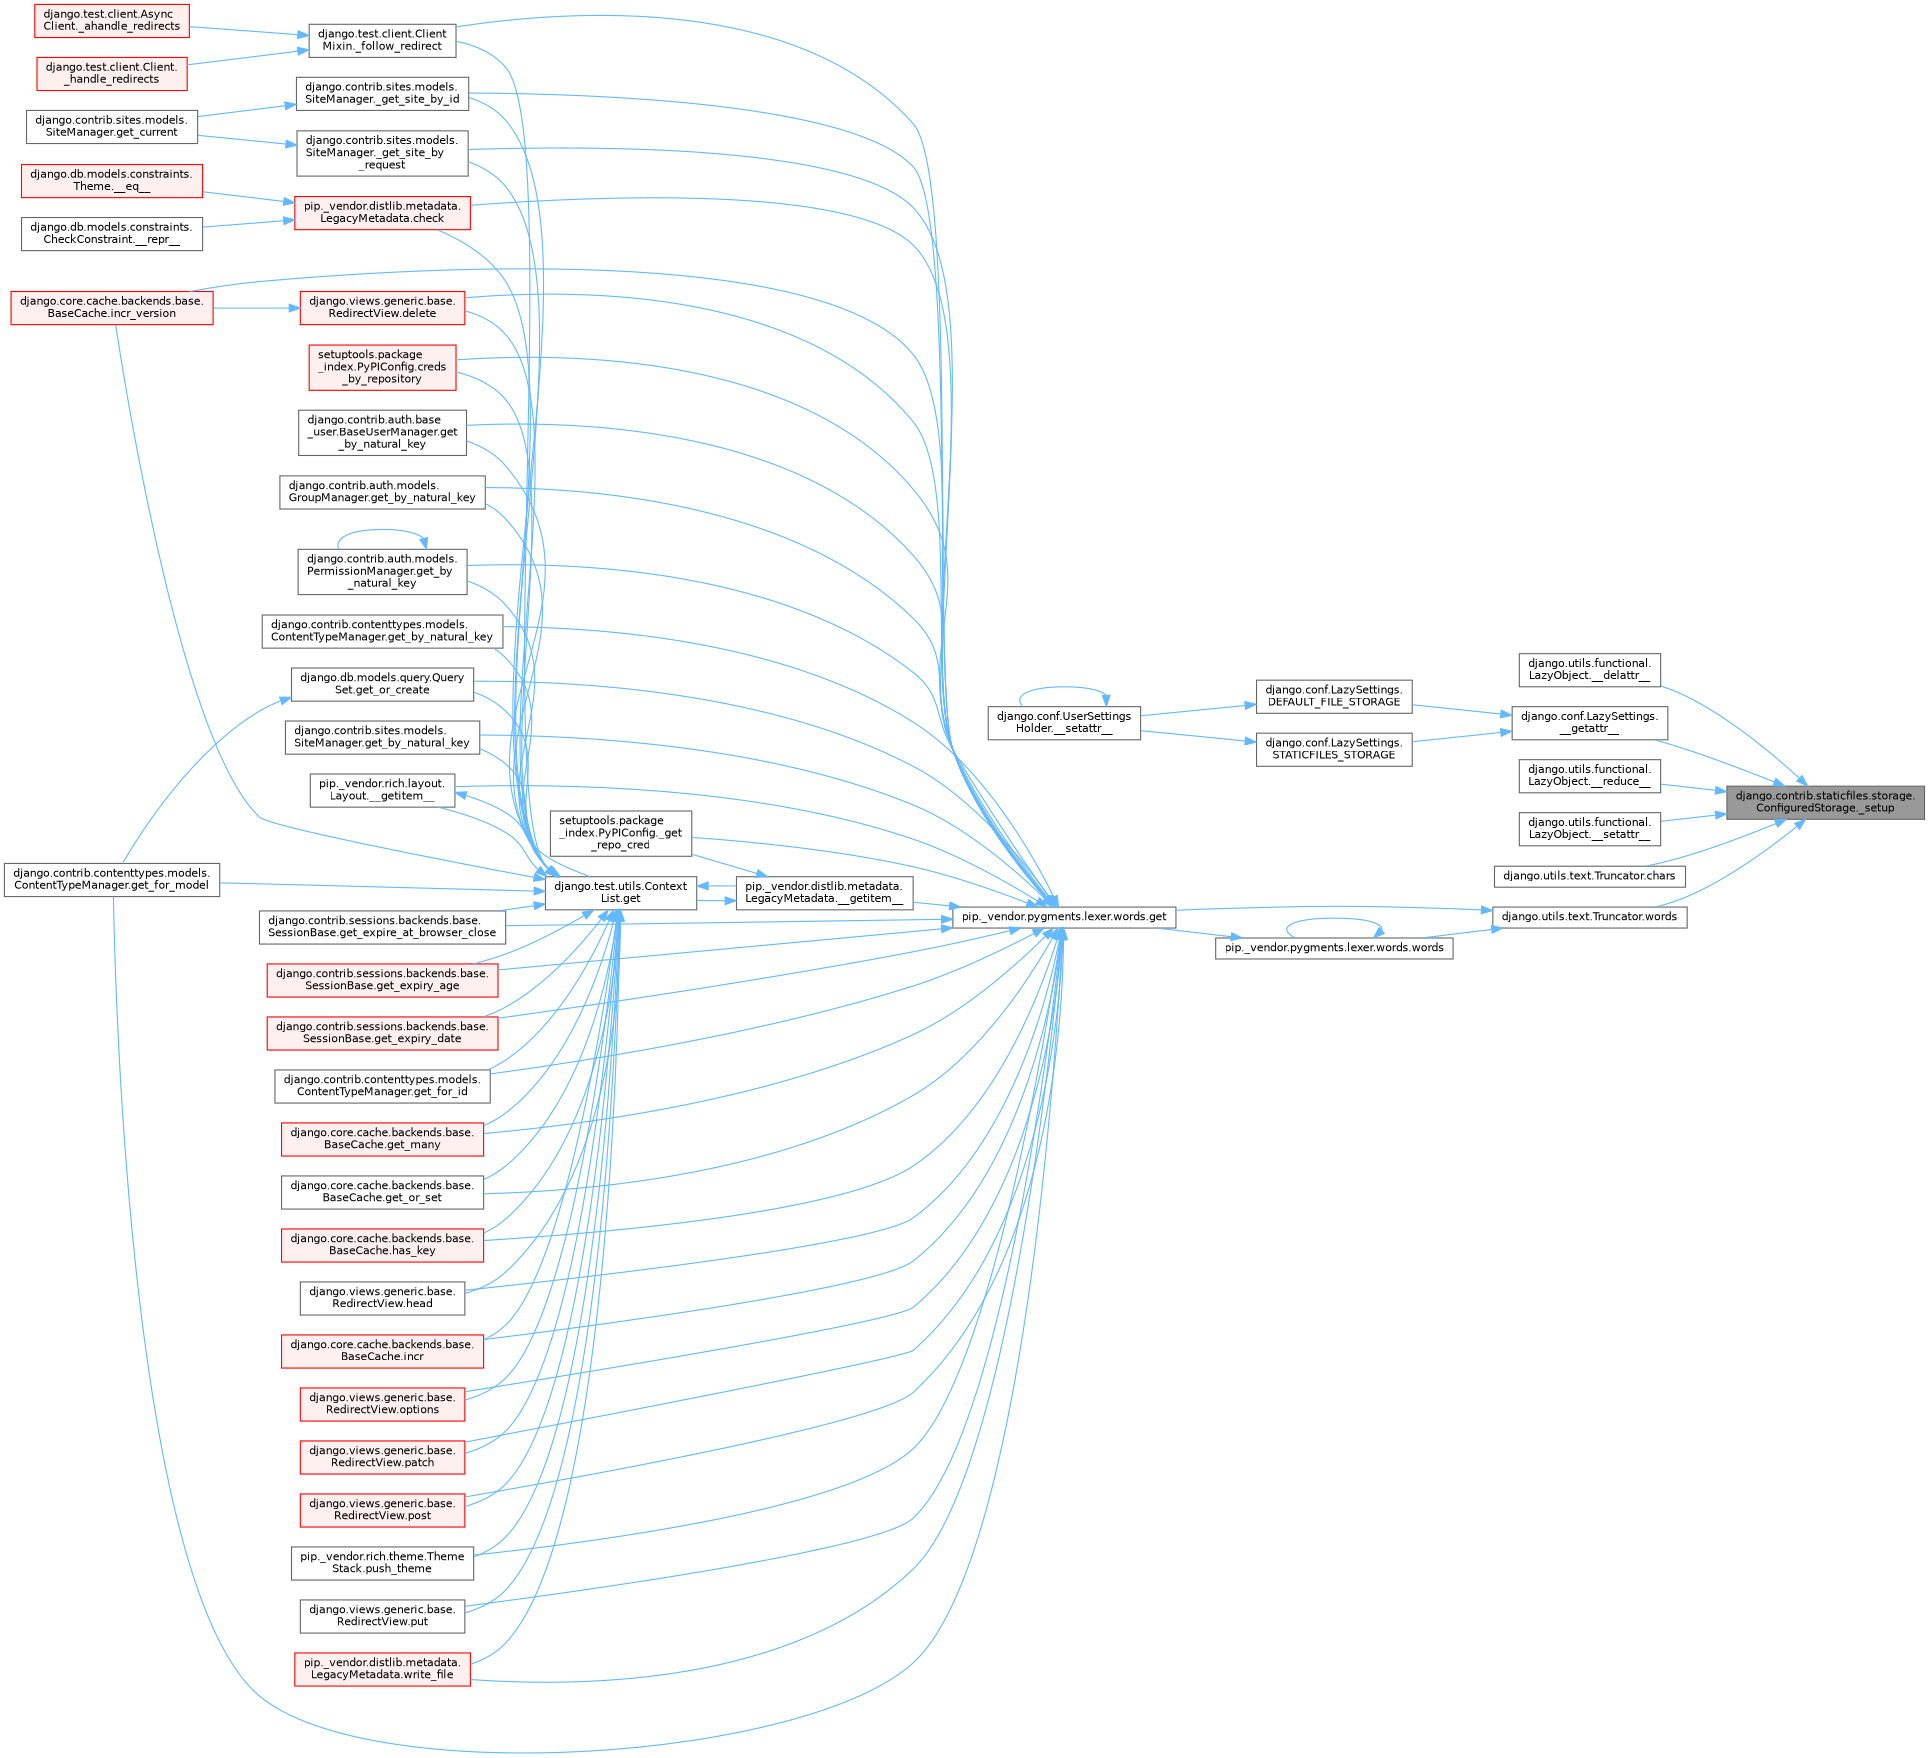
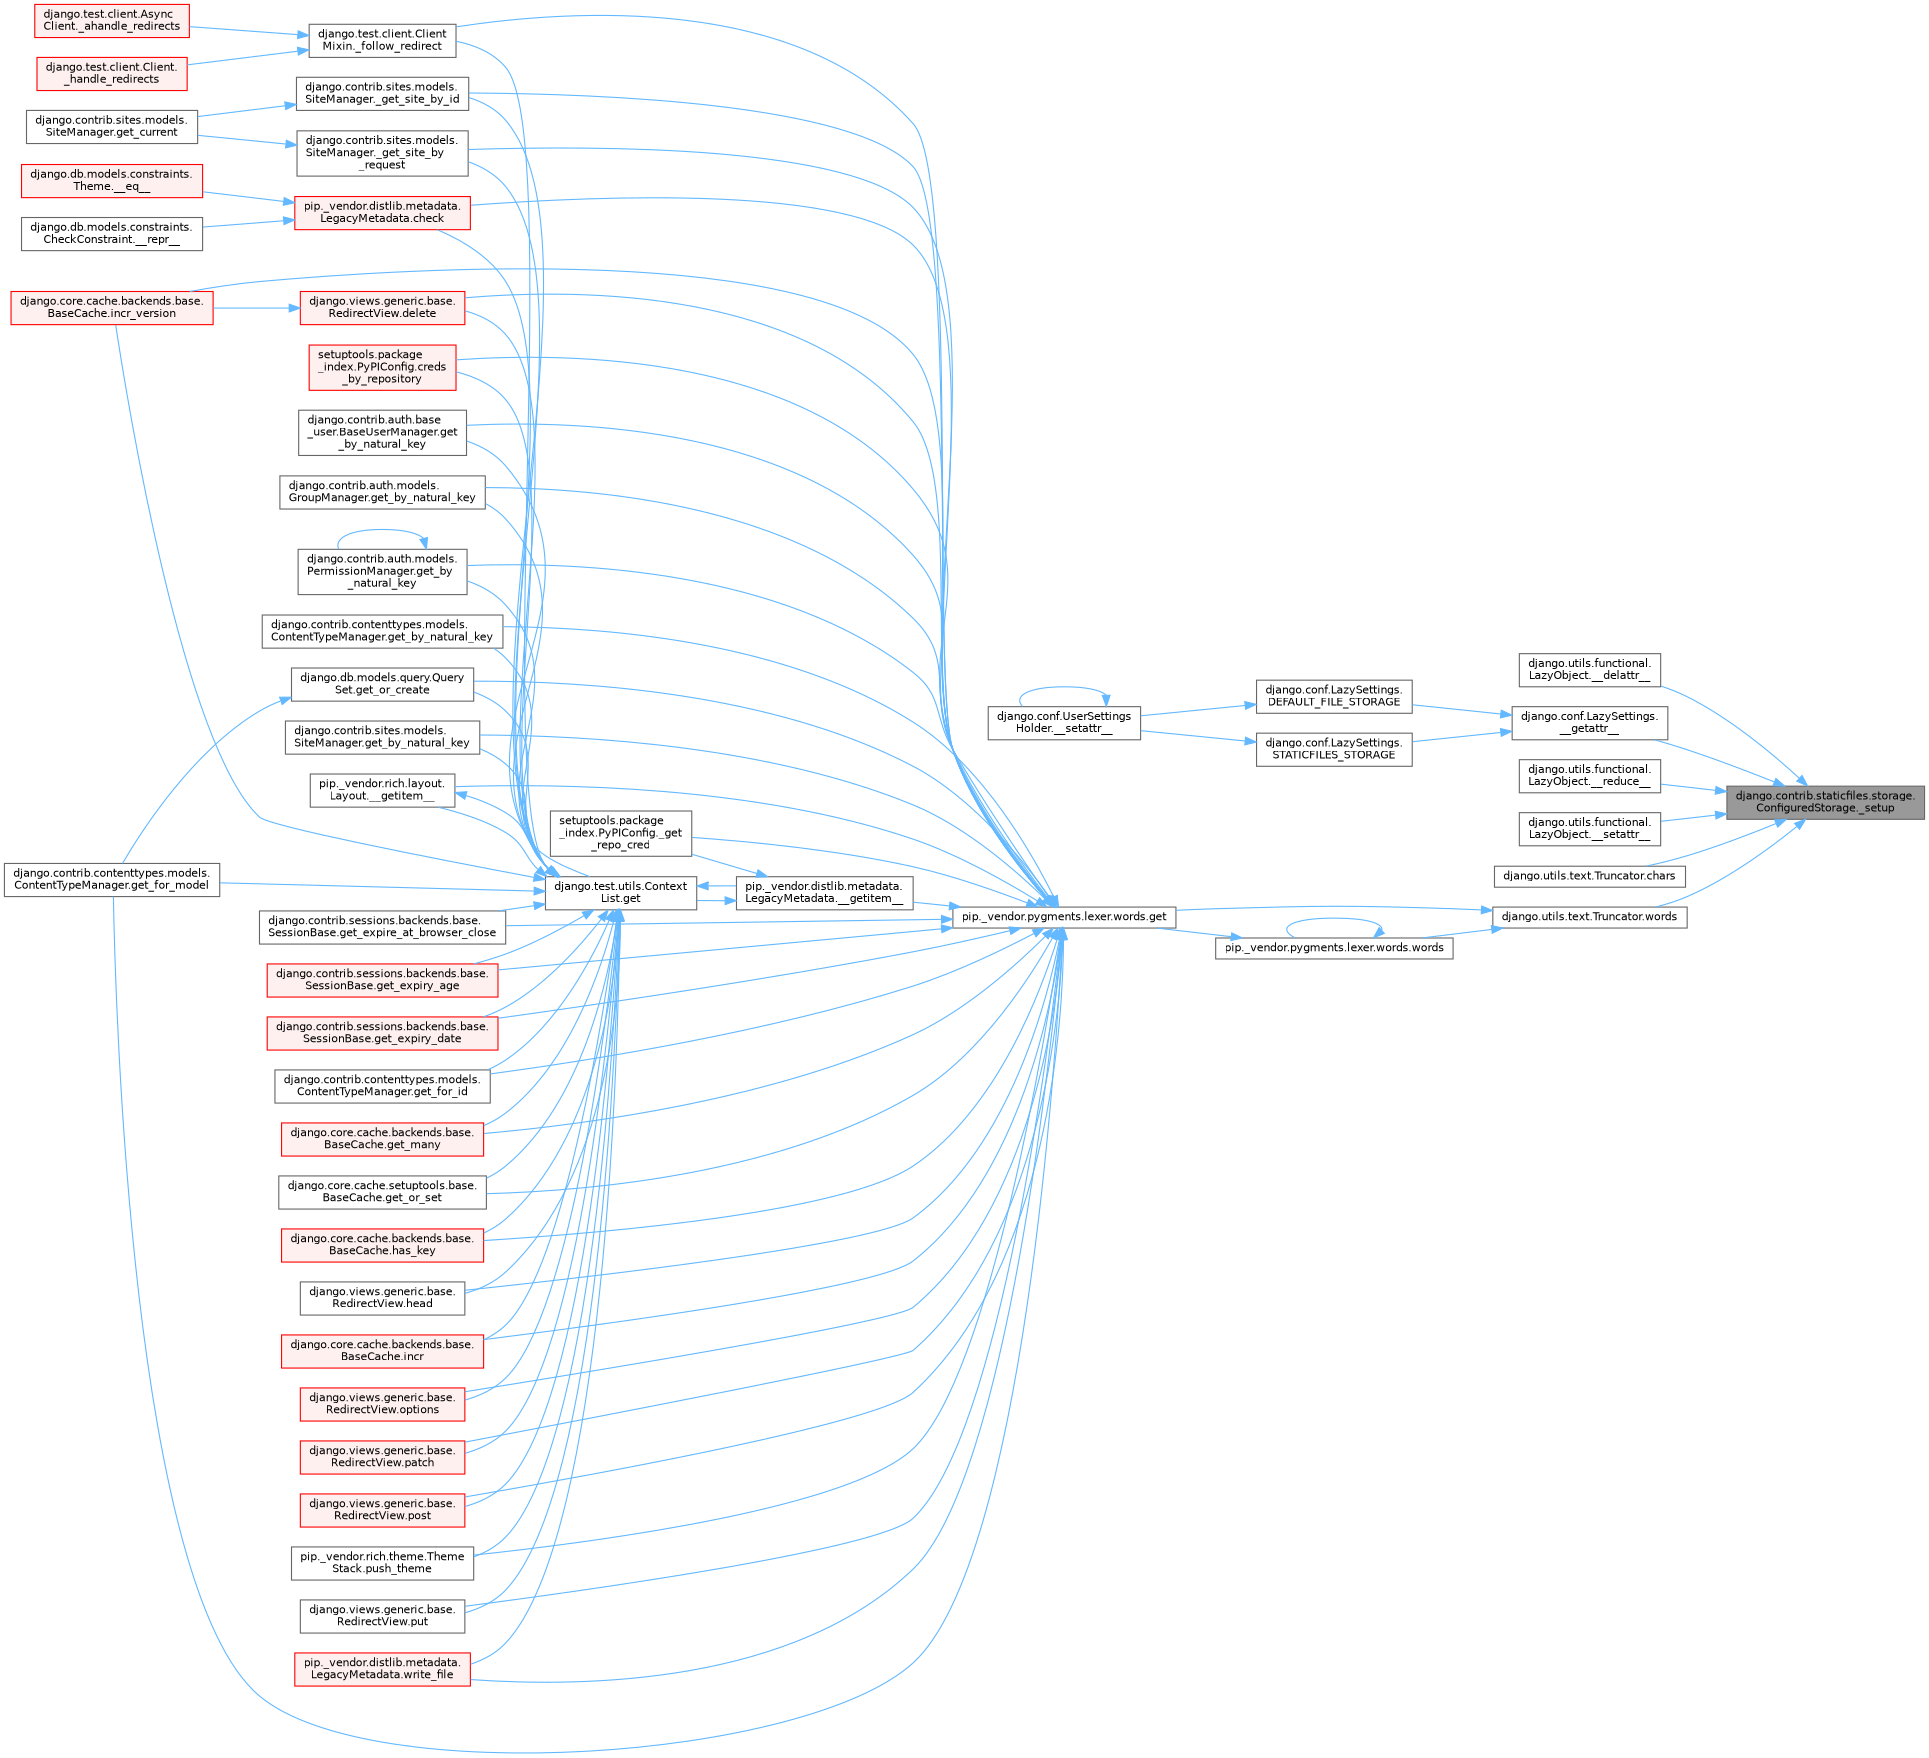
(383, 1192) -> (383, 1192)
